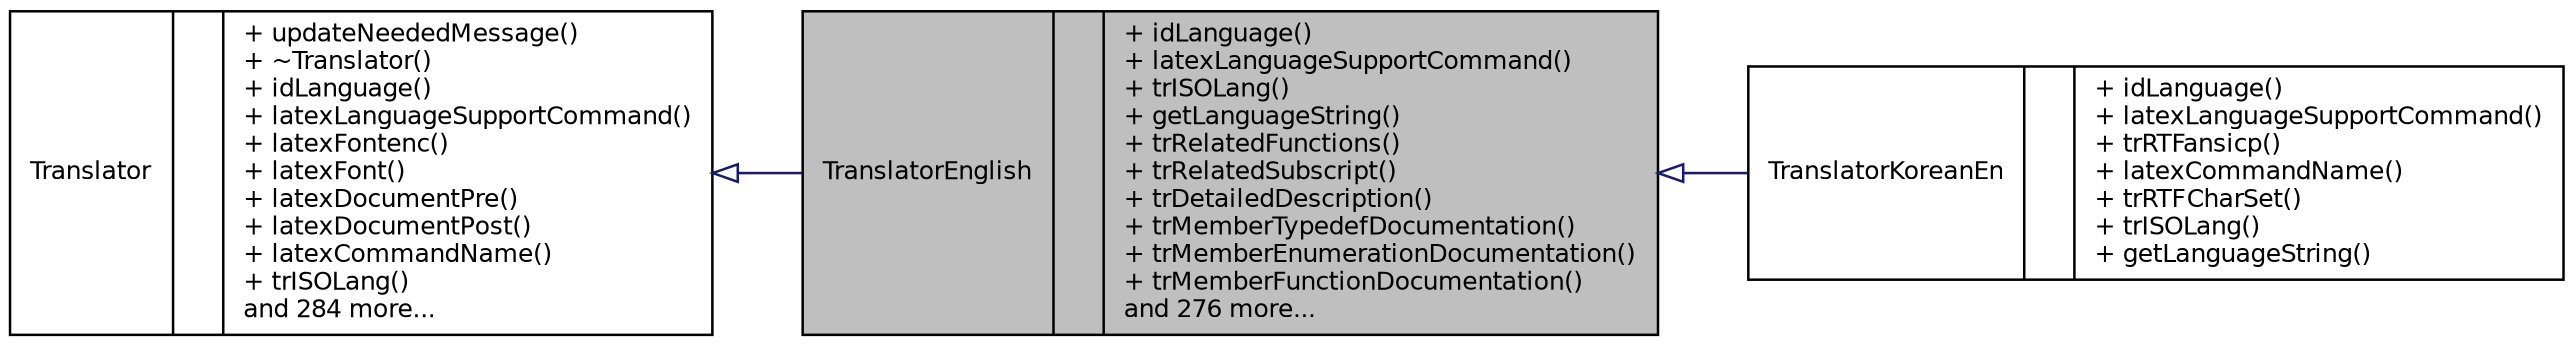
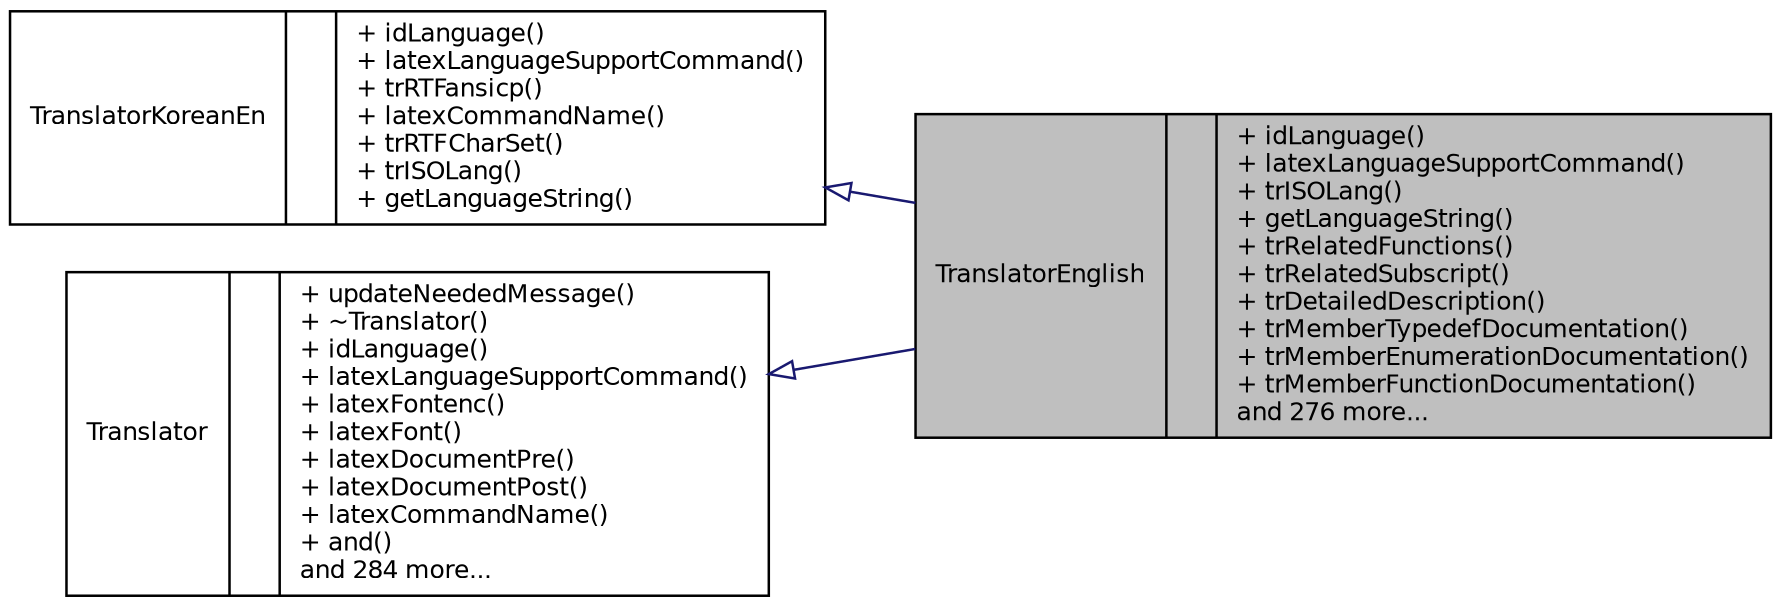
(1716, 173) -> (883, 197)
(327, 282) -> (346, 543)
